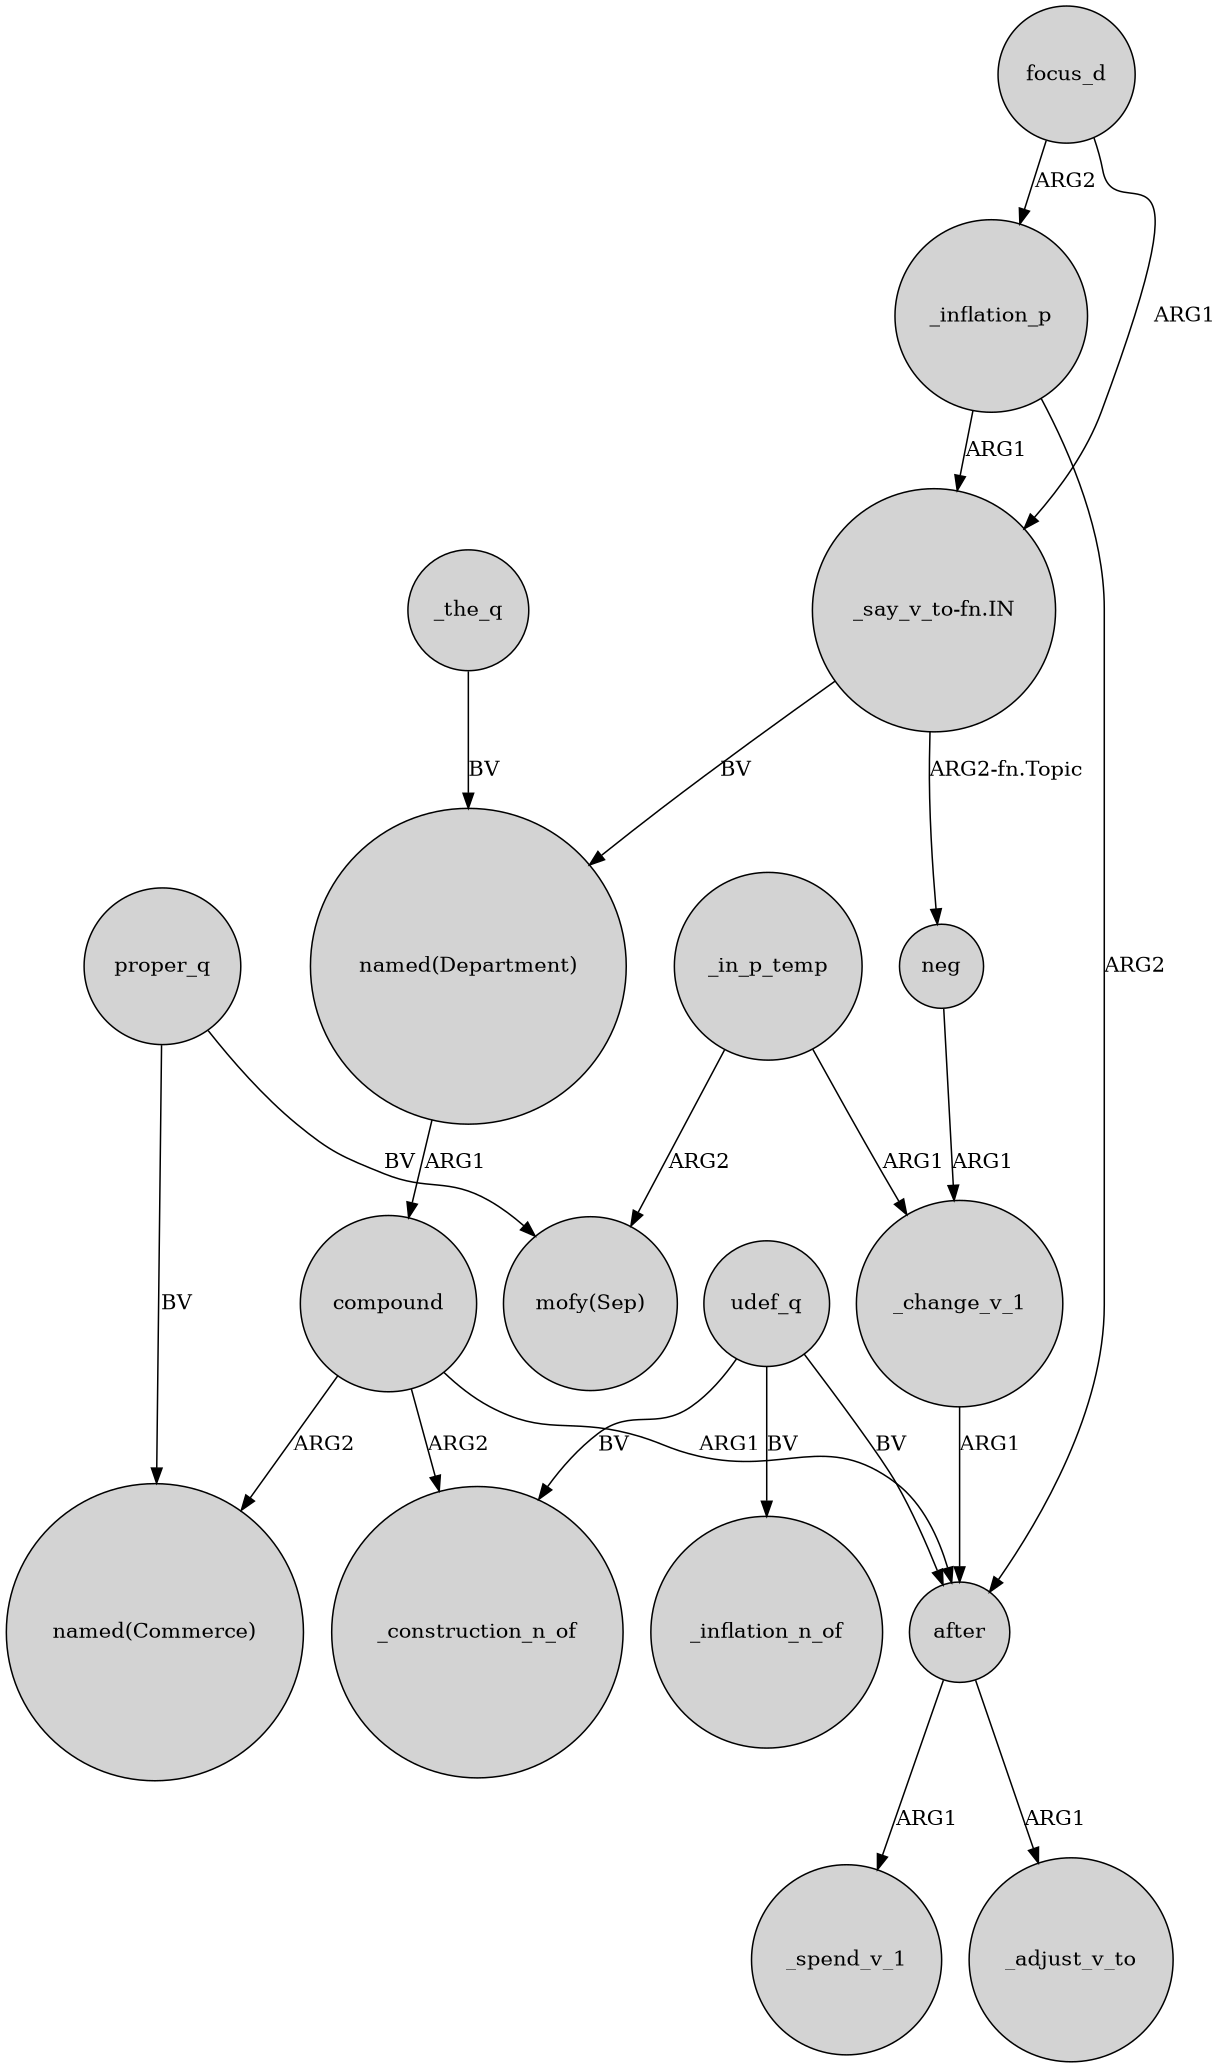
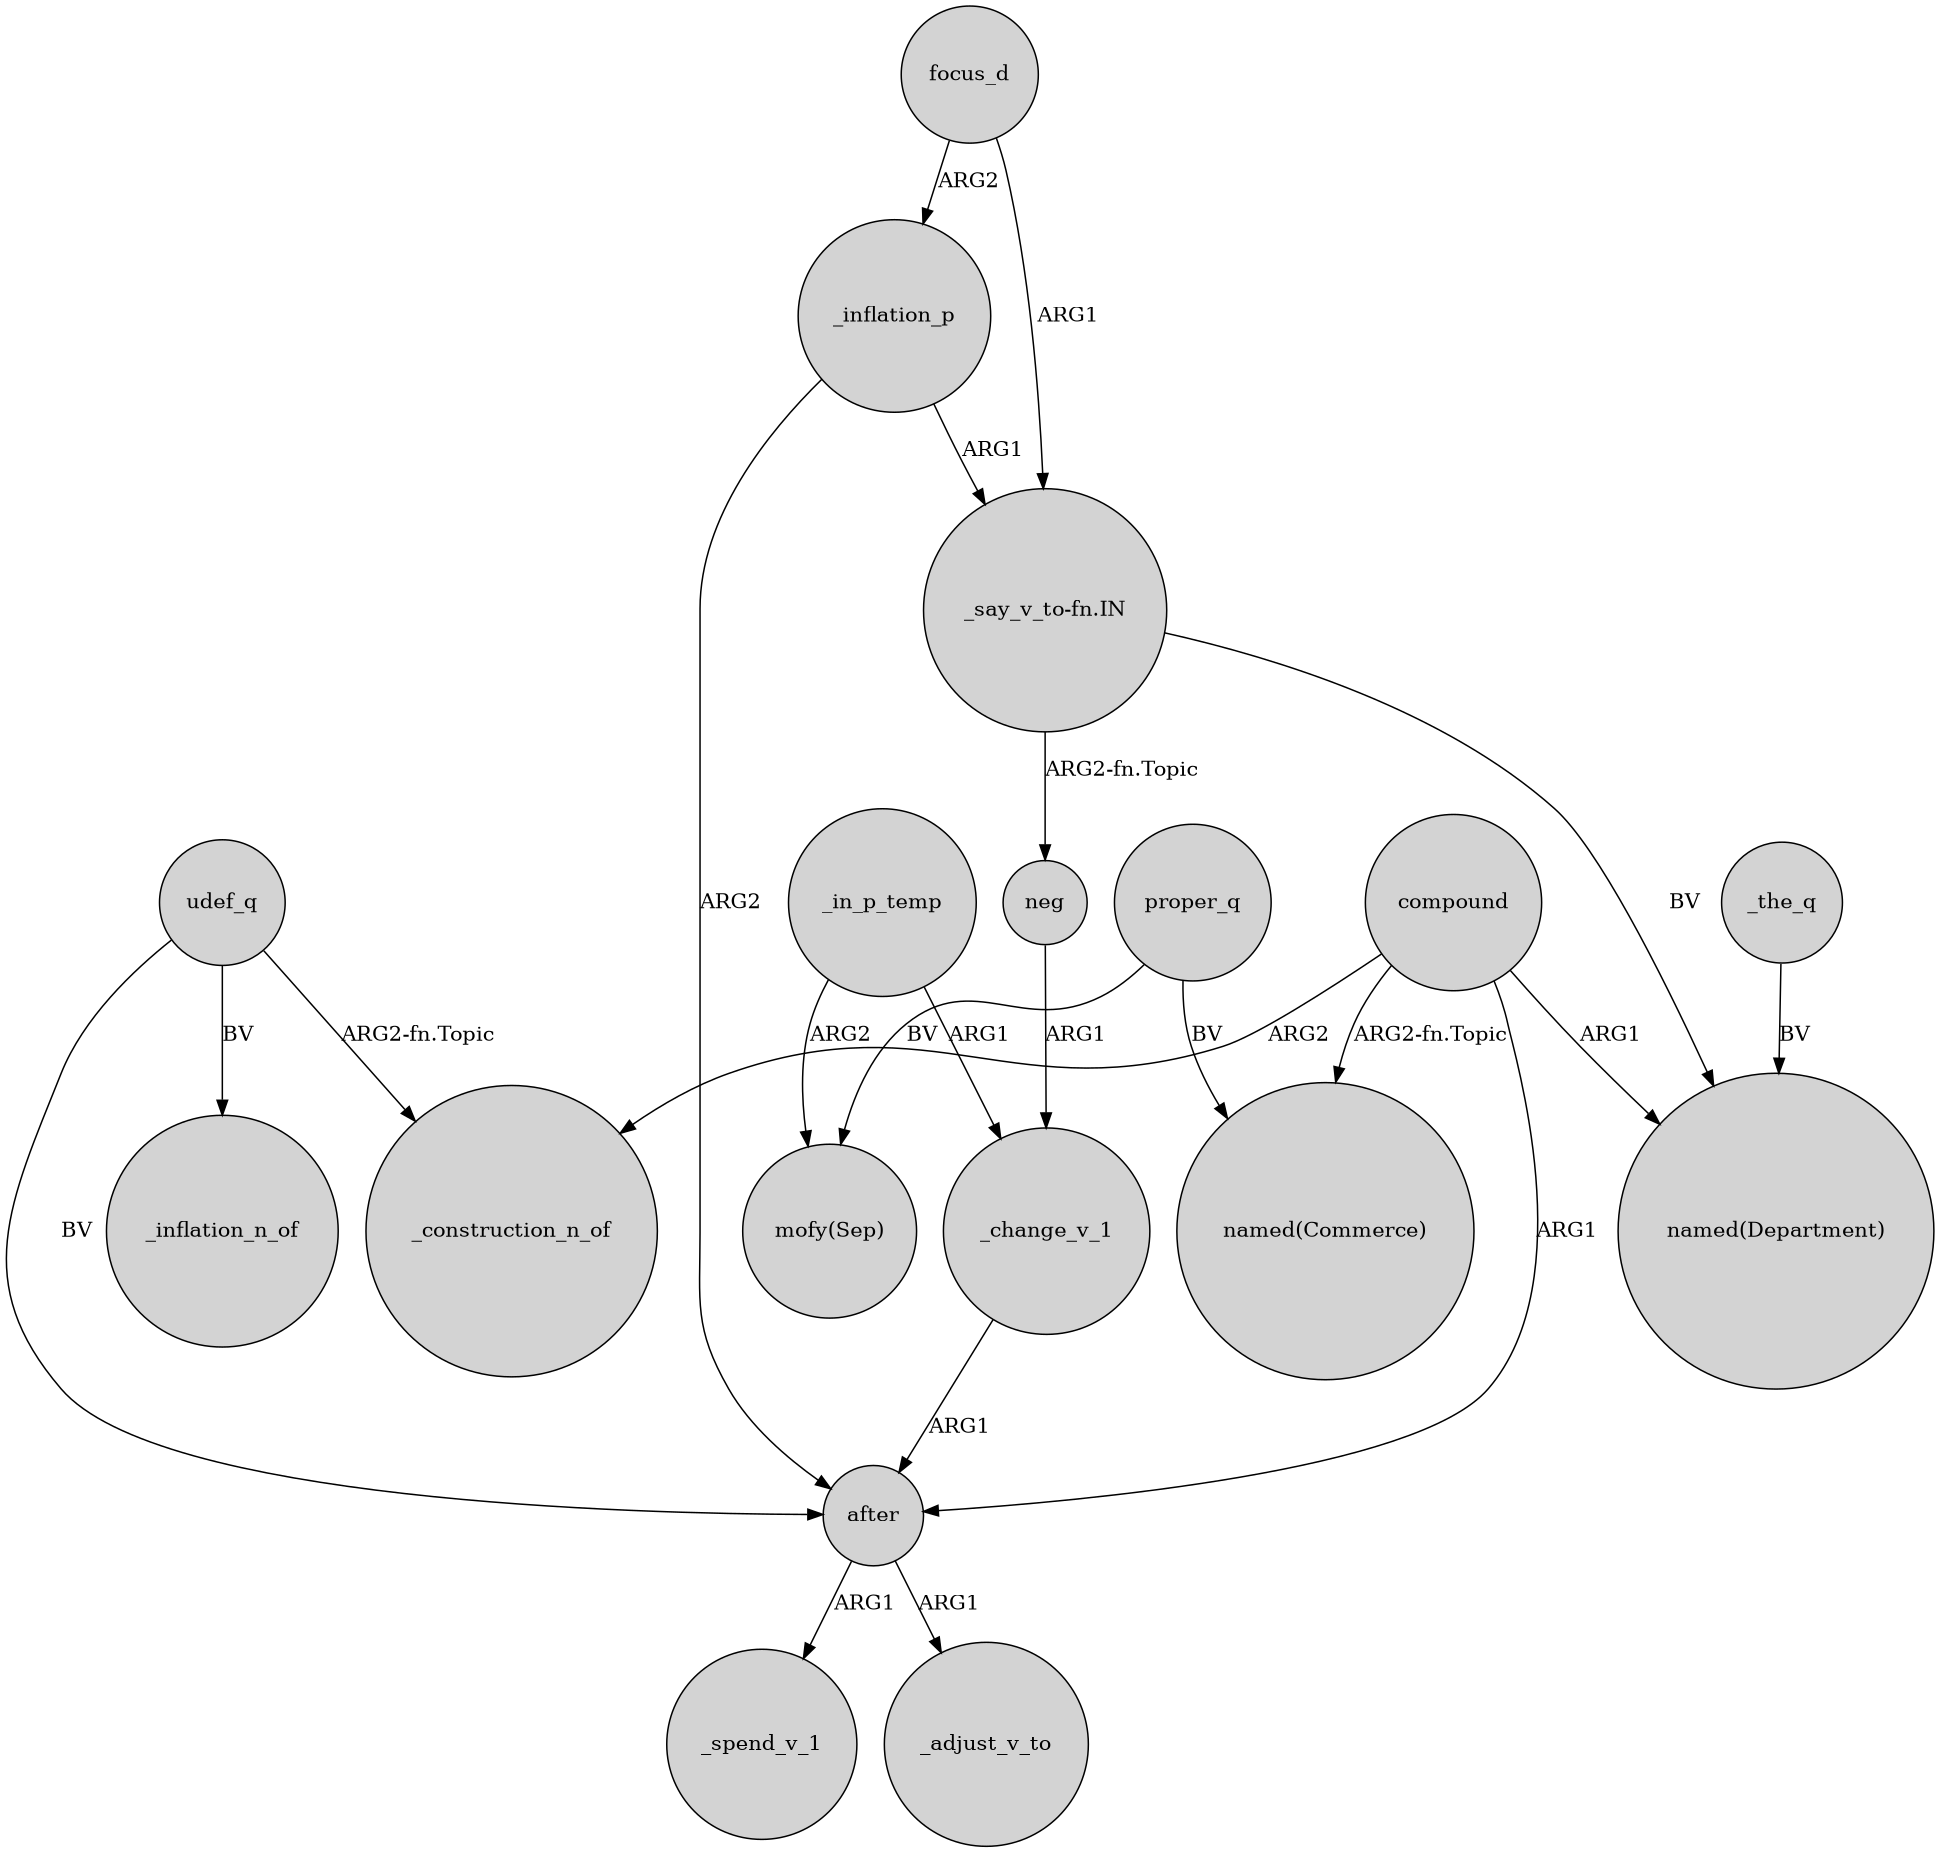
(422, 1161) -> (1578, 1044)
(324, 1445) -> (1431, 1035)
(614, 1445) -> (418, 1035)
